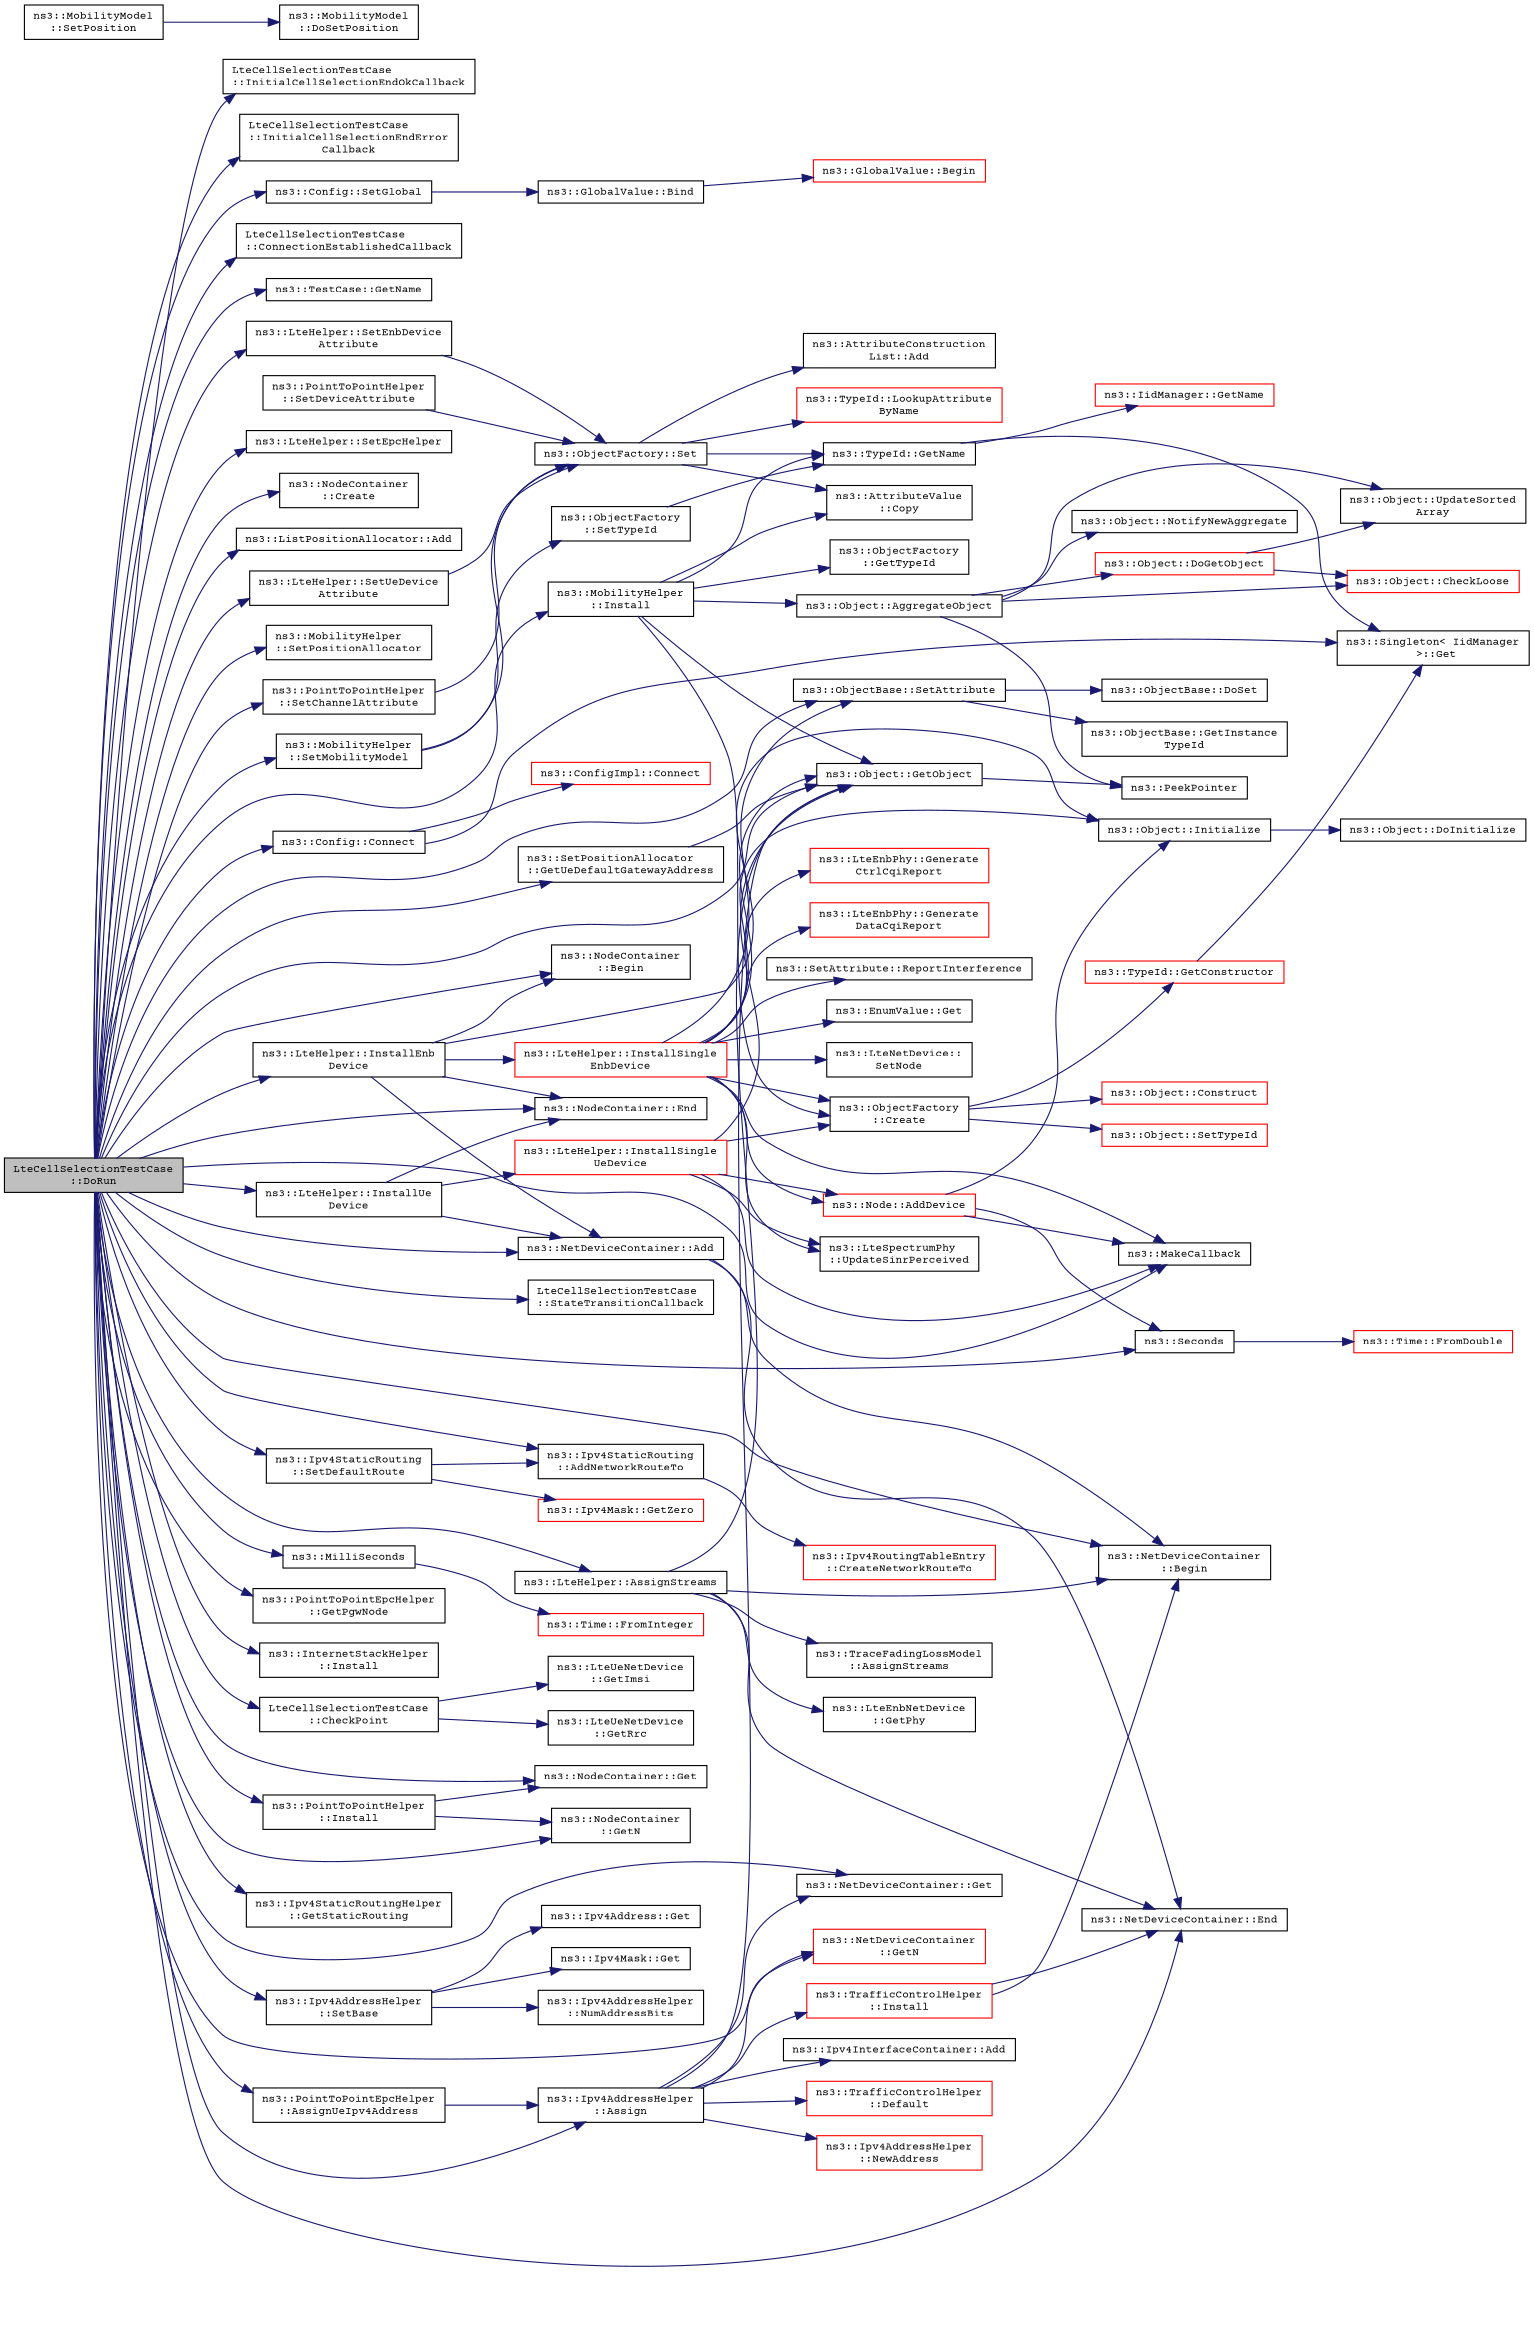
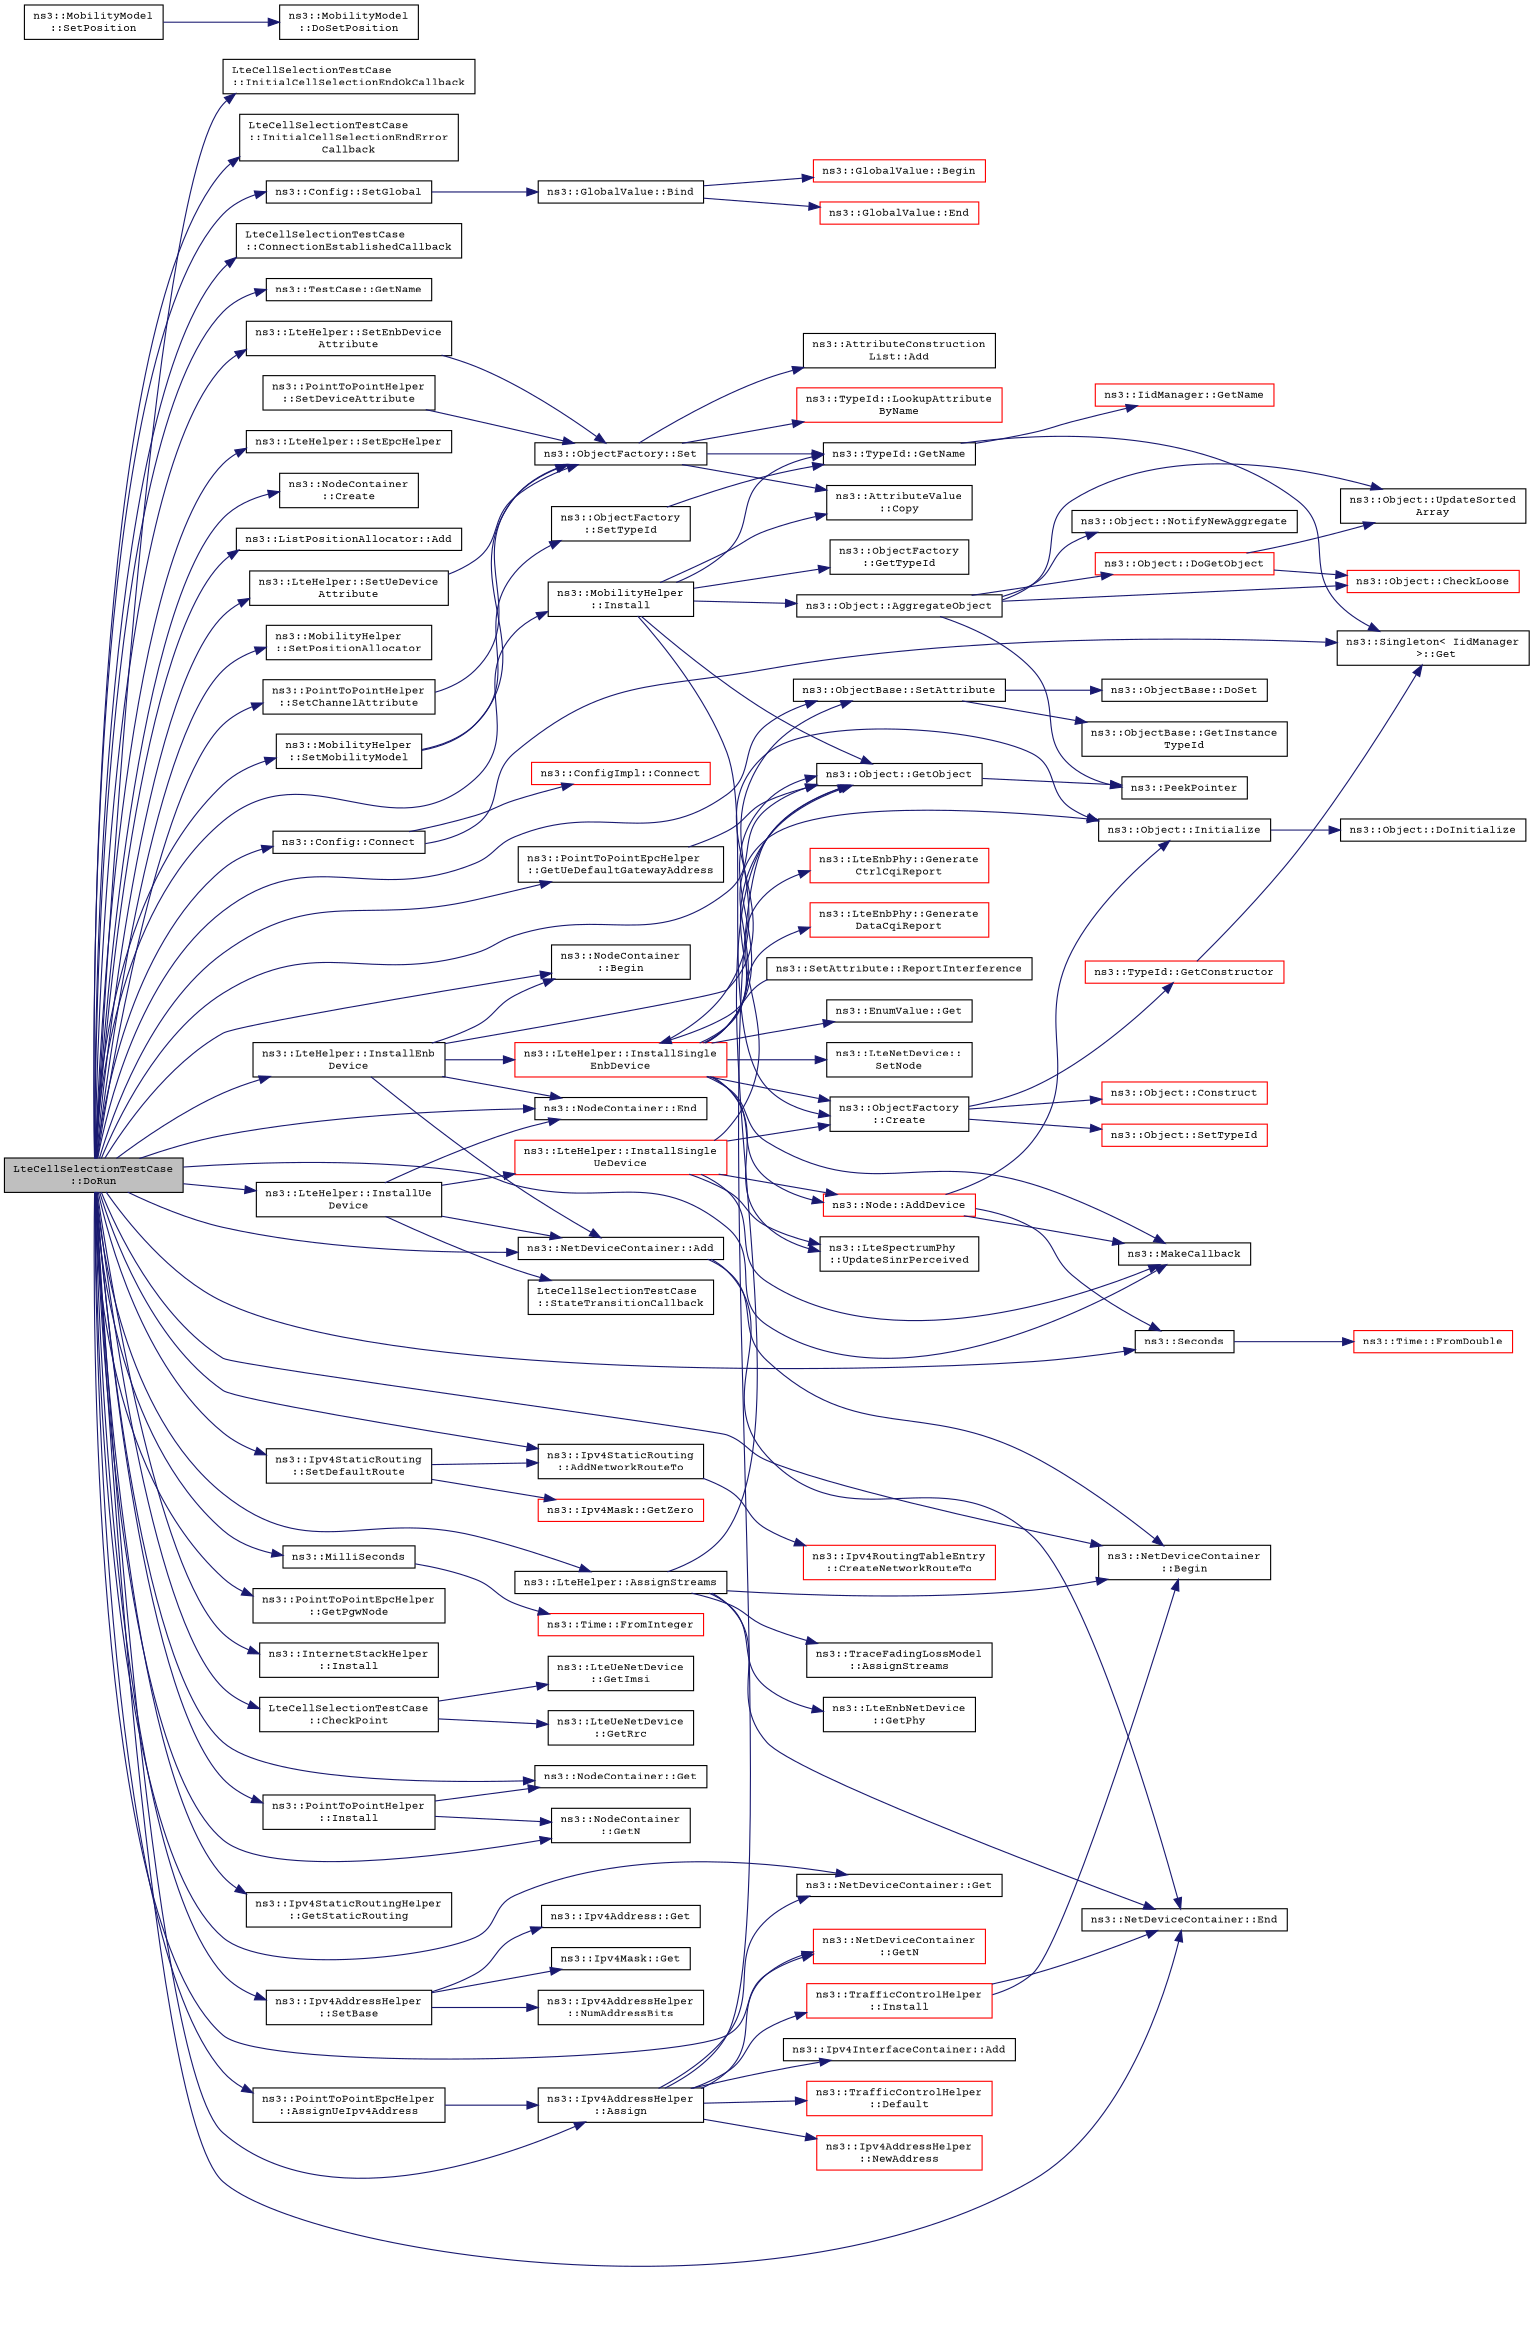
none -> (899, 213)
(621, 864) -> (621, 864)
(768, 1000) -> (722, 1019)
(306, 1278) -> (450, 1245)
